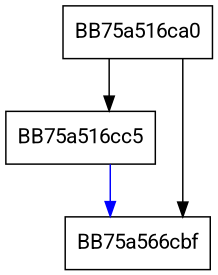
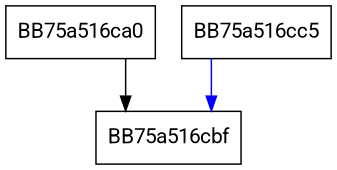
(109, 77) -> none
(138, 243) -> (169, 138)
